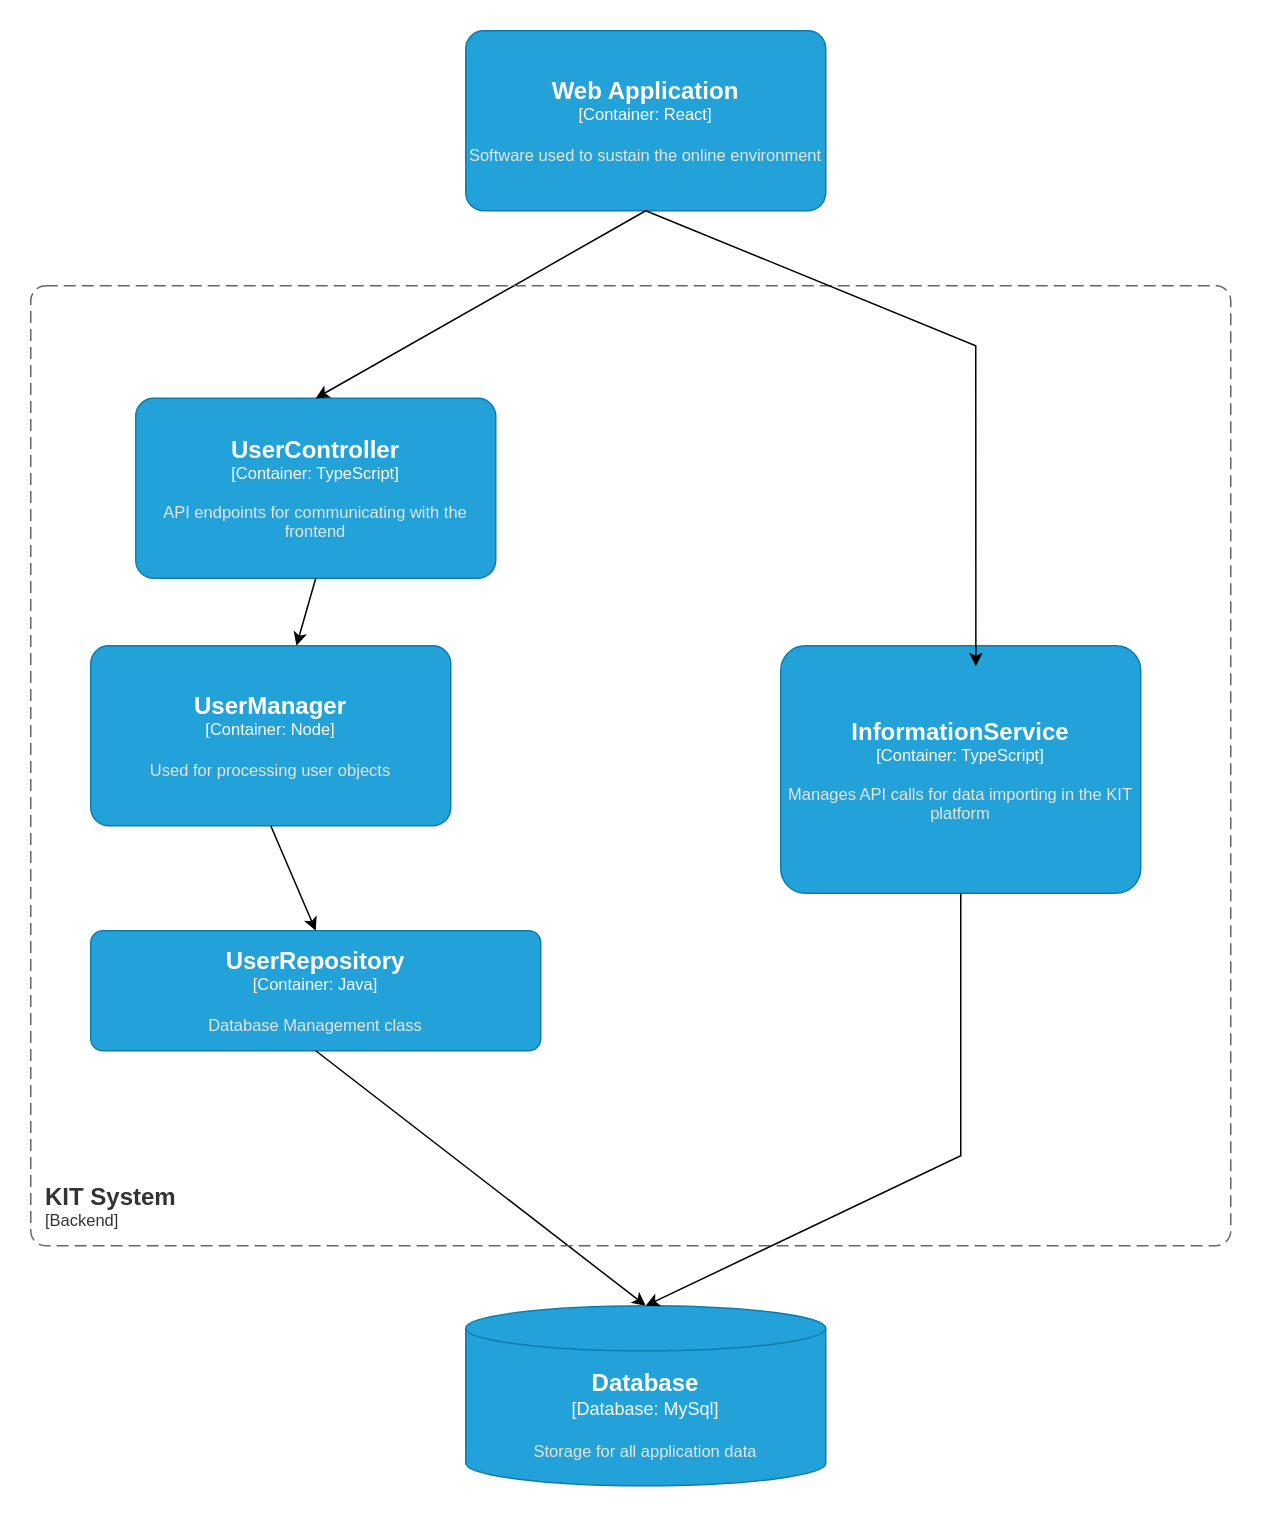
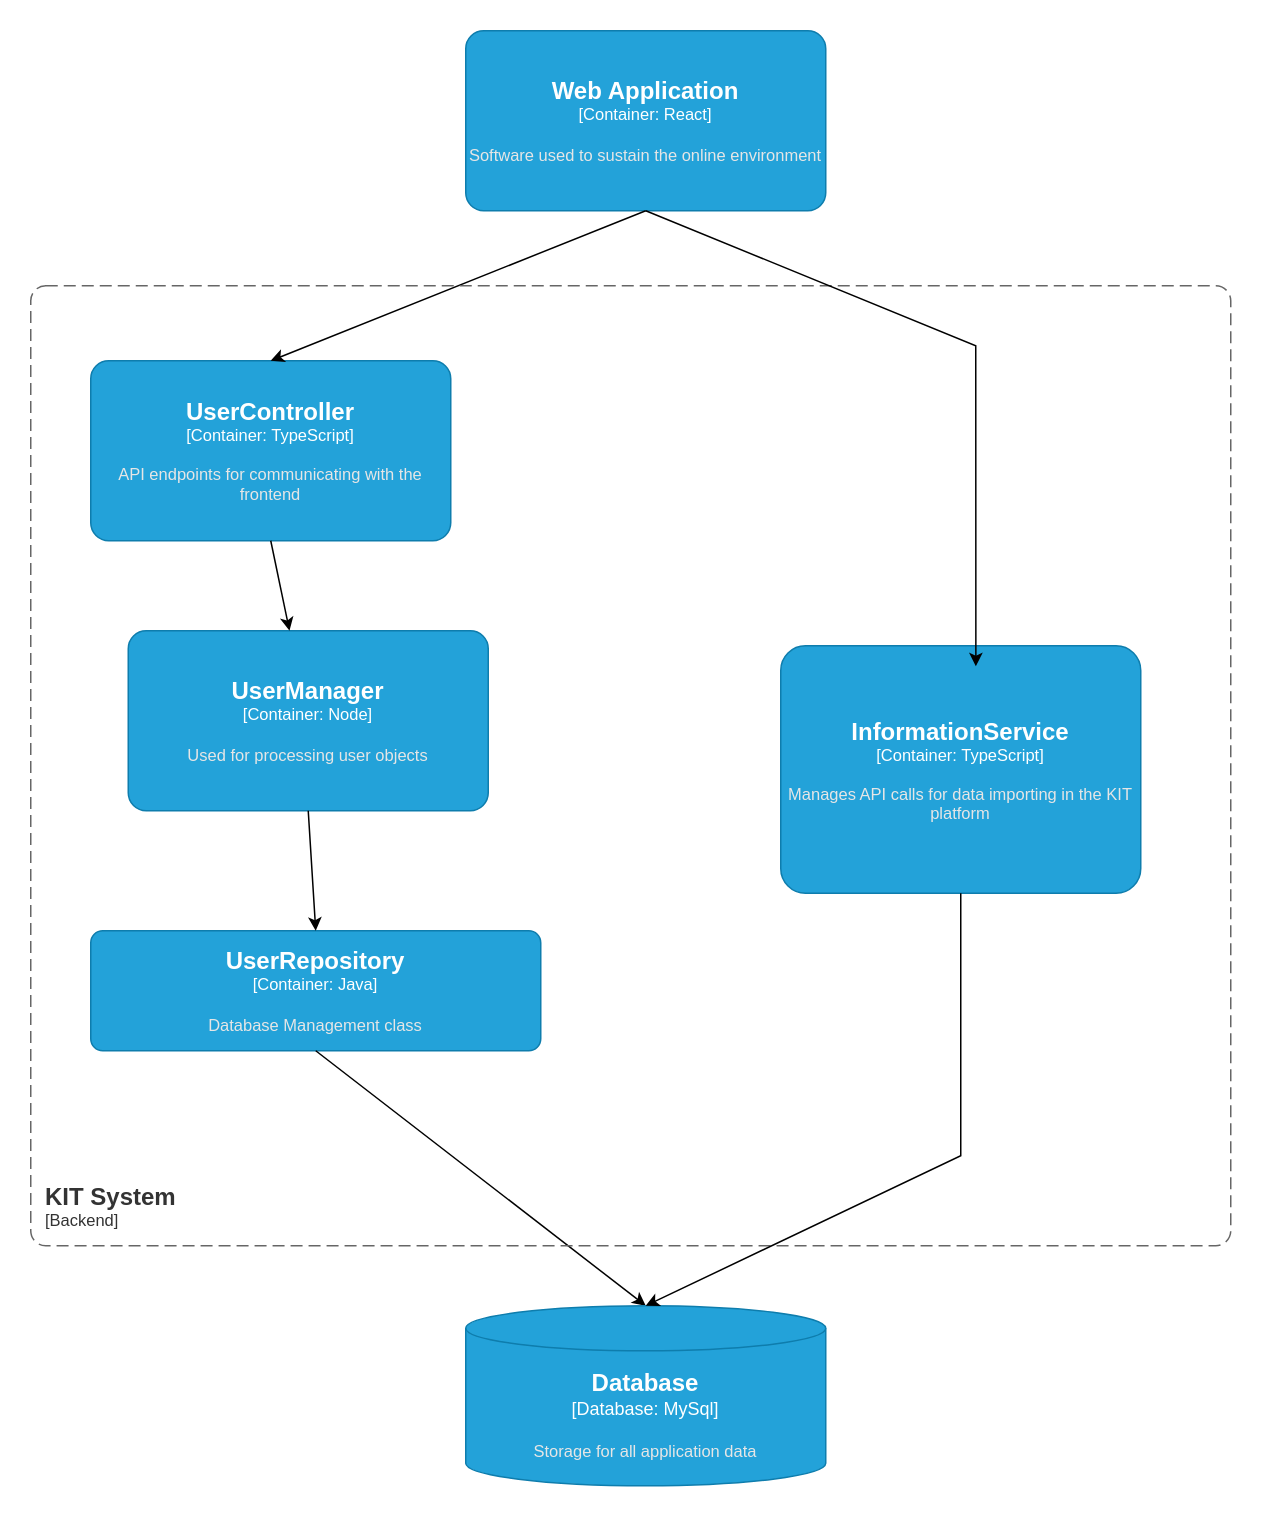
(316, 488) -> (271, 451)
(271, 736) -> (308, 721)
